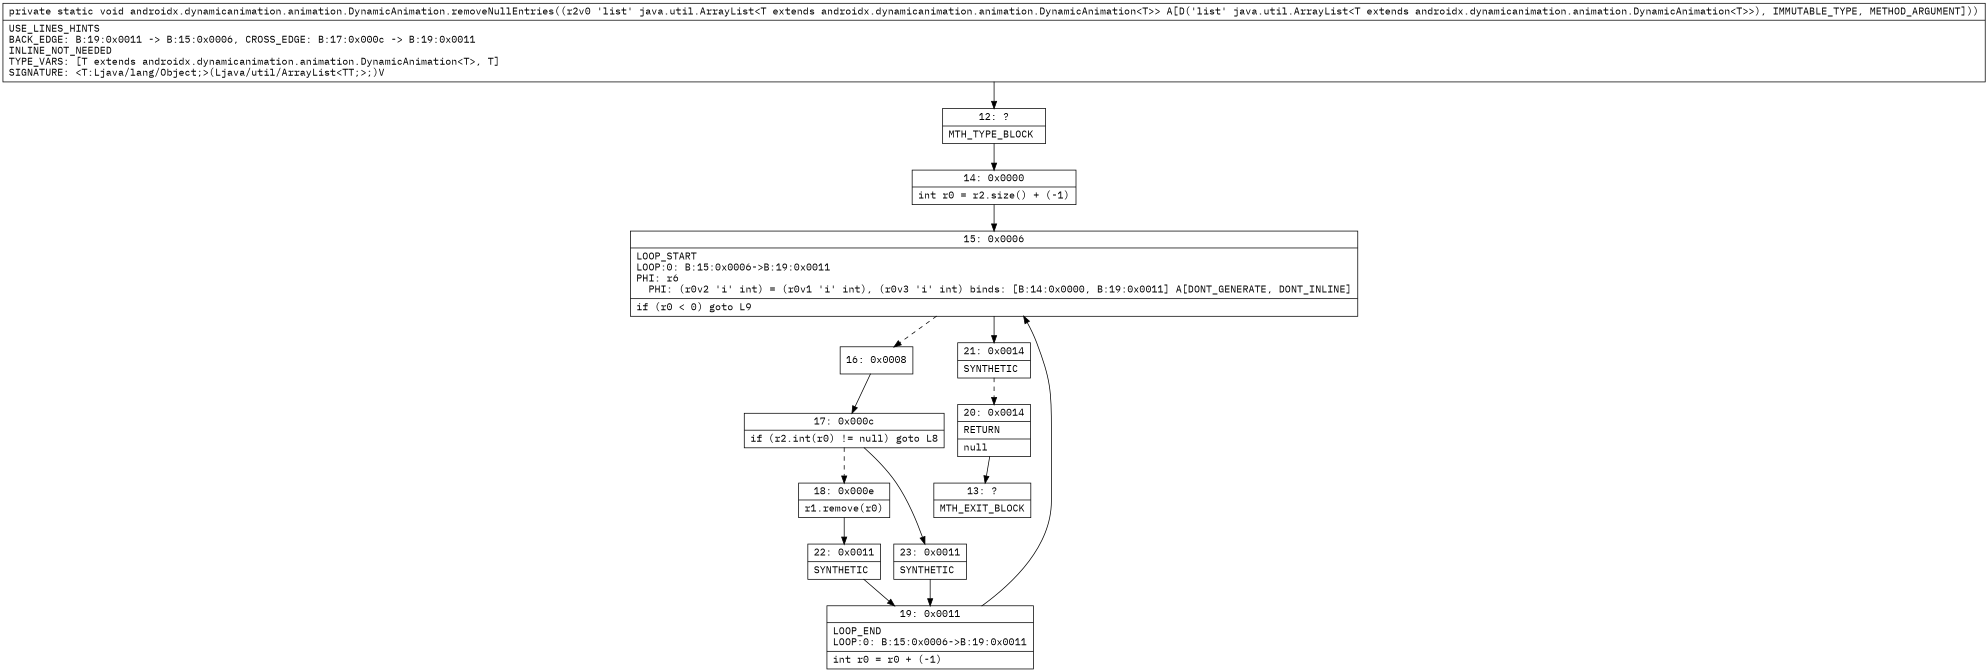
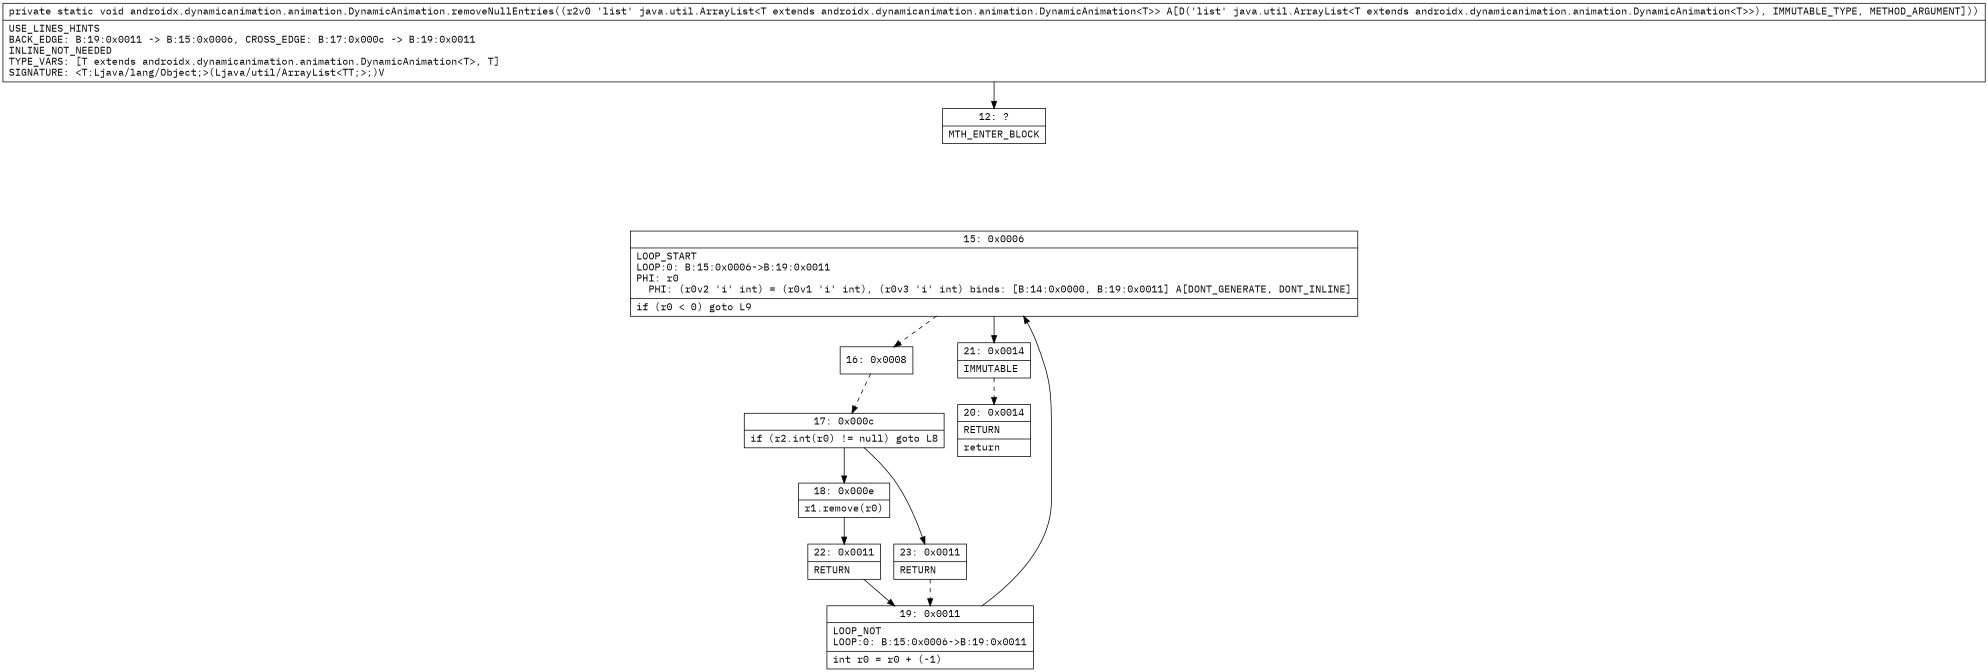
(991, 134) -> (994, 134)
(994, 187) -> none
(661, 278) -> (661, 278)
(991, 369) -> (991, 369)
(863, 390) -> (863, 390)
(976, 447) -> (982, 447)
(844, 462) -> (844, 462)
(982, 500) -> none
(841, 570) -> (832, 570)
(927, 570) -> (918, 570)
(930, 589) -> (930, 589)
(857, 631) -> (857, 631)
